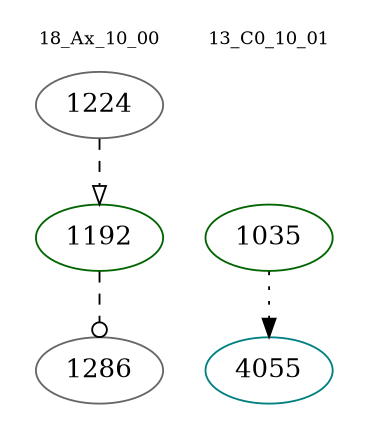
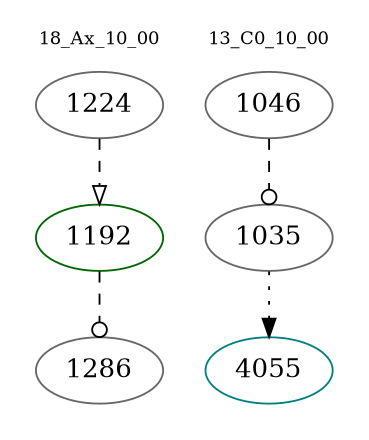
(269, 40) -> (269, 40)
none -> (269, 105)
(269, 238) -> (269, 238)
